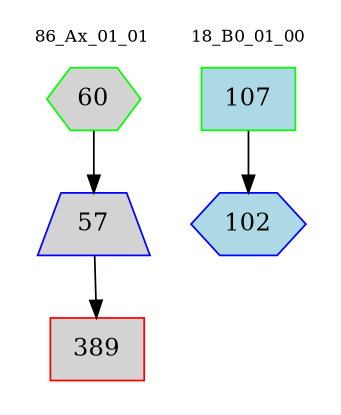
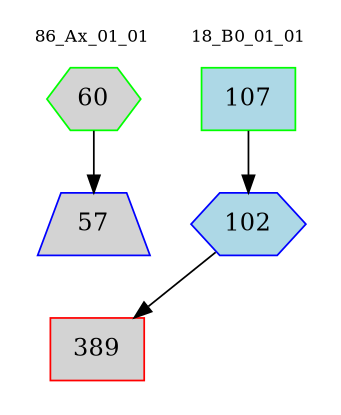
(248, 37) -> (248, 37)
(95, 278) -> (180, 281)
